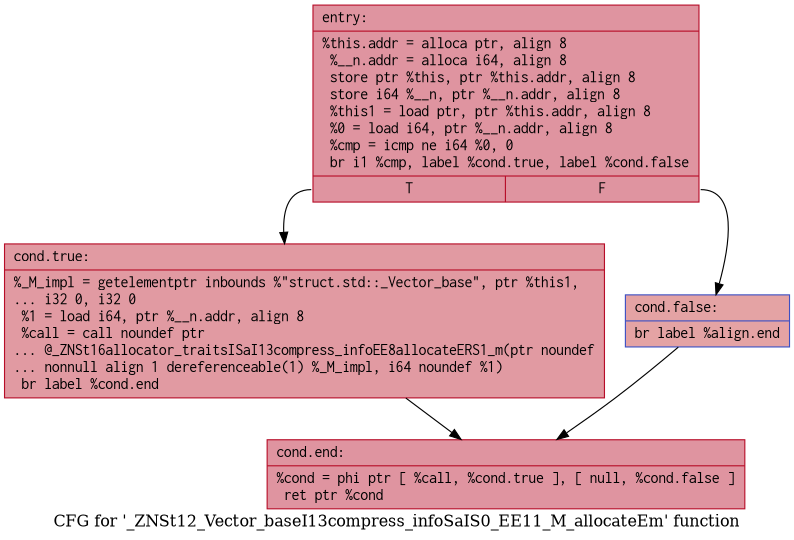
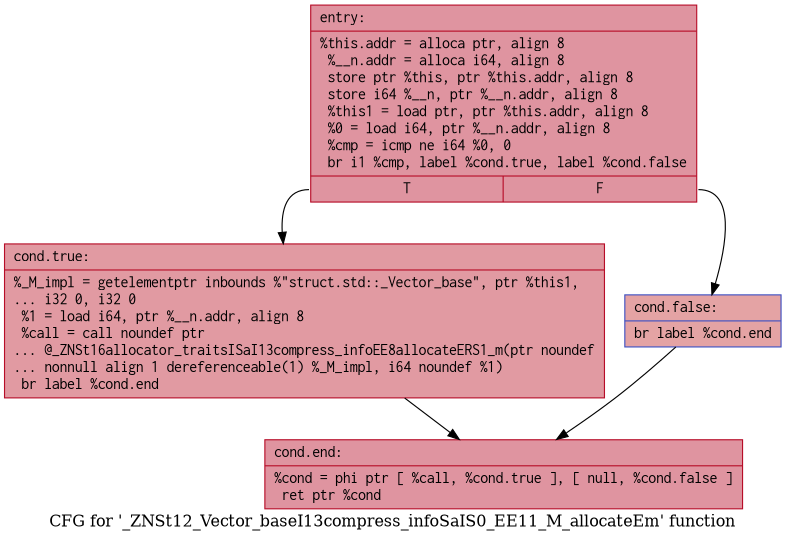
(707, 333) -> (703, 333)
